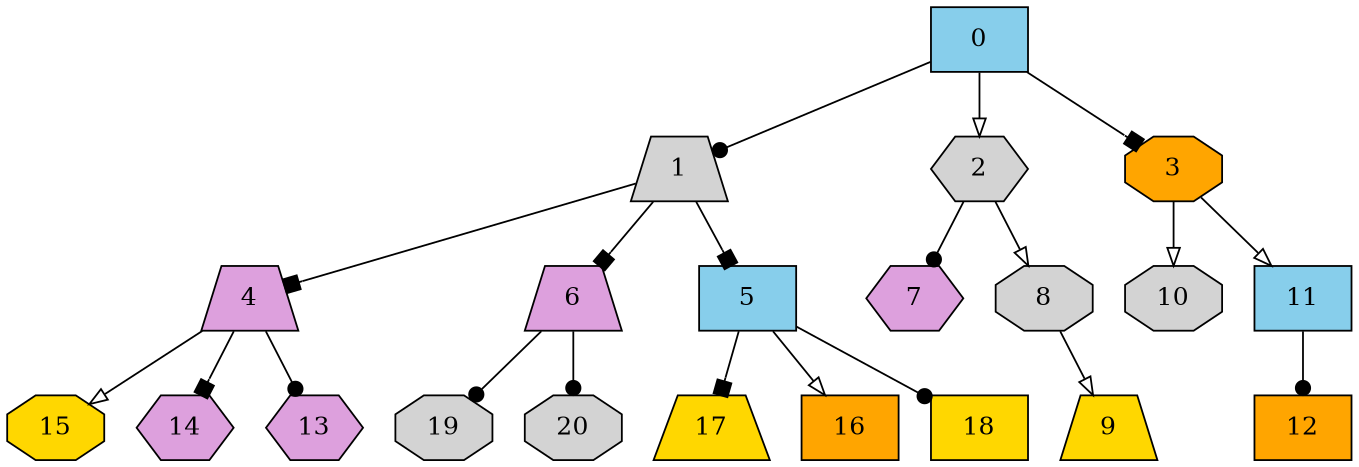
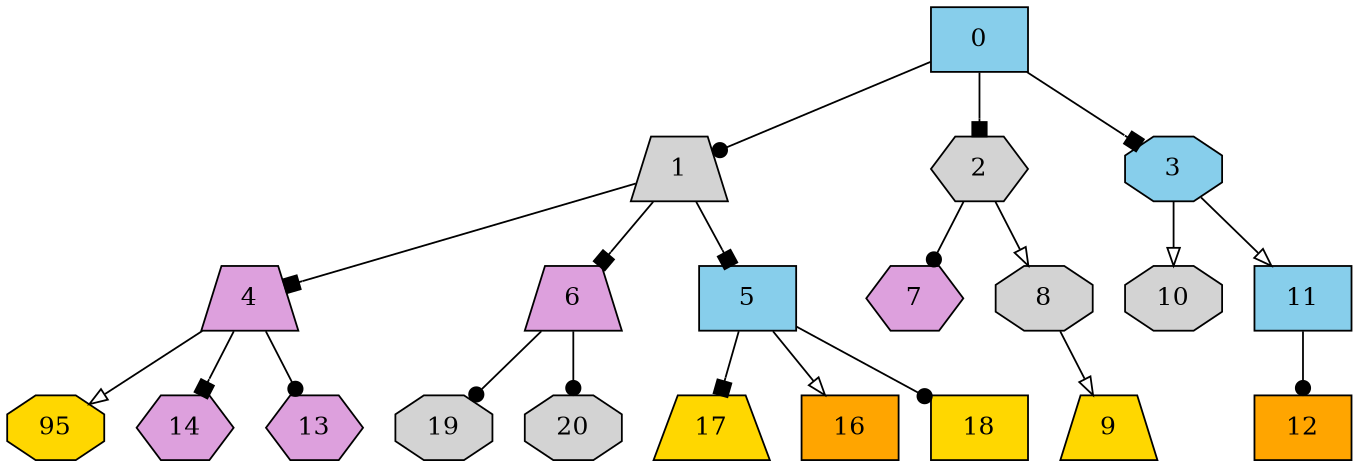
(979, 95) -> (979, 95)
(1174, 169) -> (1174, 169)
(56, 428) -> (56, 428)
